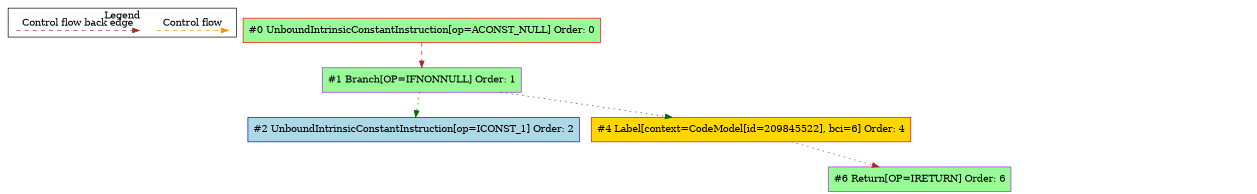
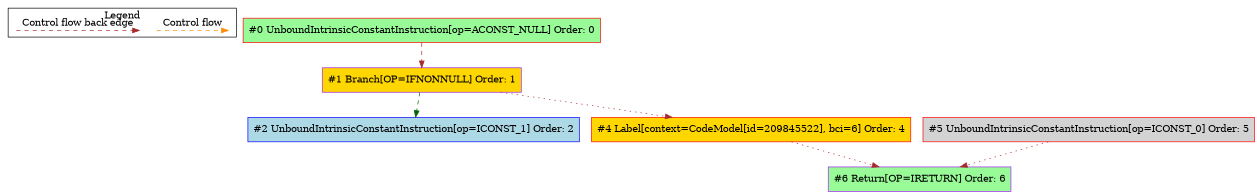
(422, 80) -> (422, 80)
(418, 101) -> (418, 101)
(583, 104) -> (583, 104)
none -> (1089, 130)
